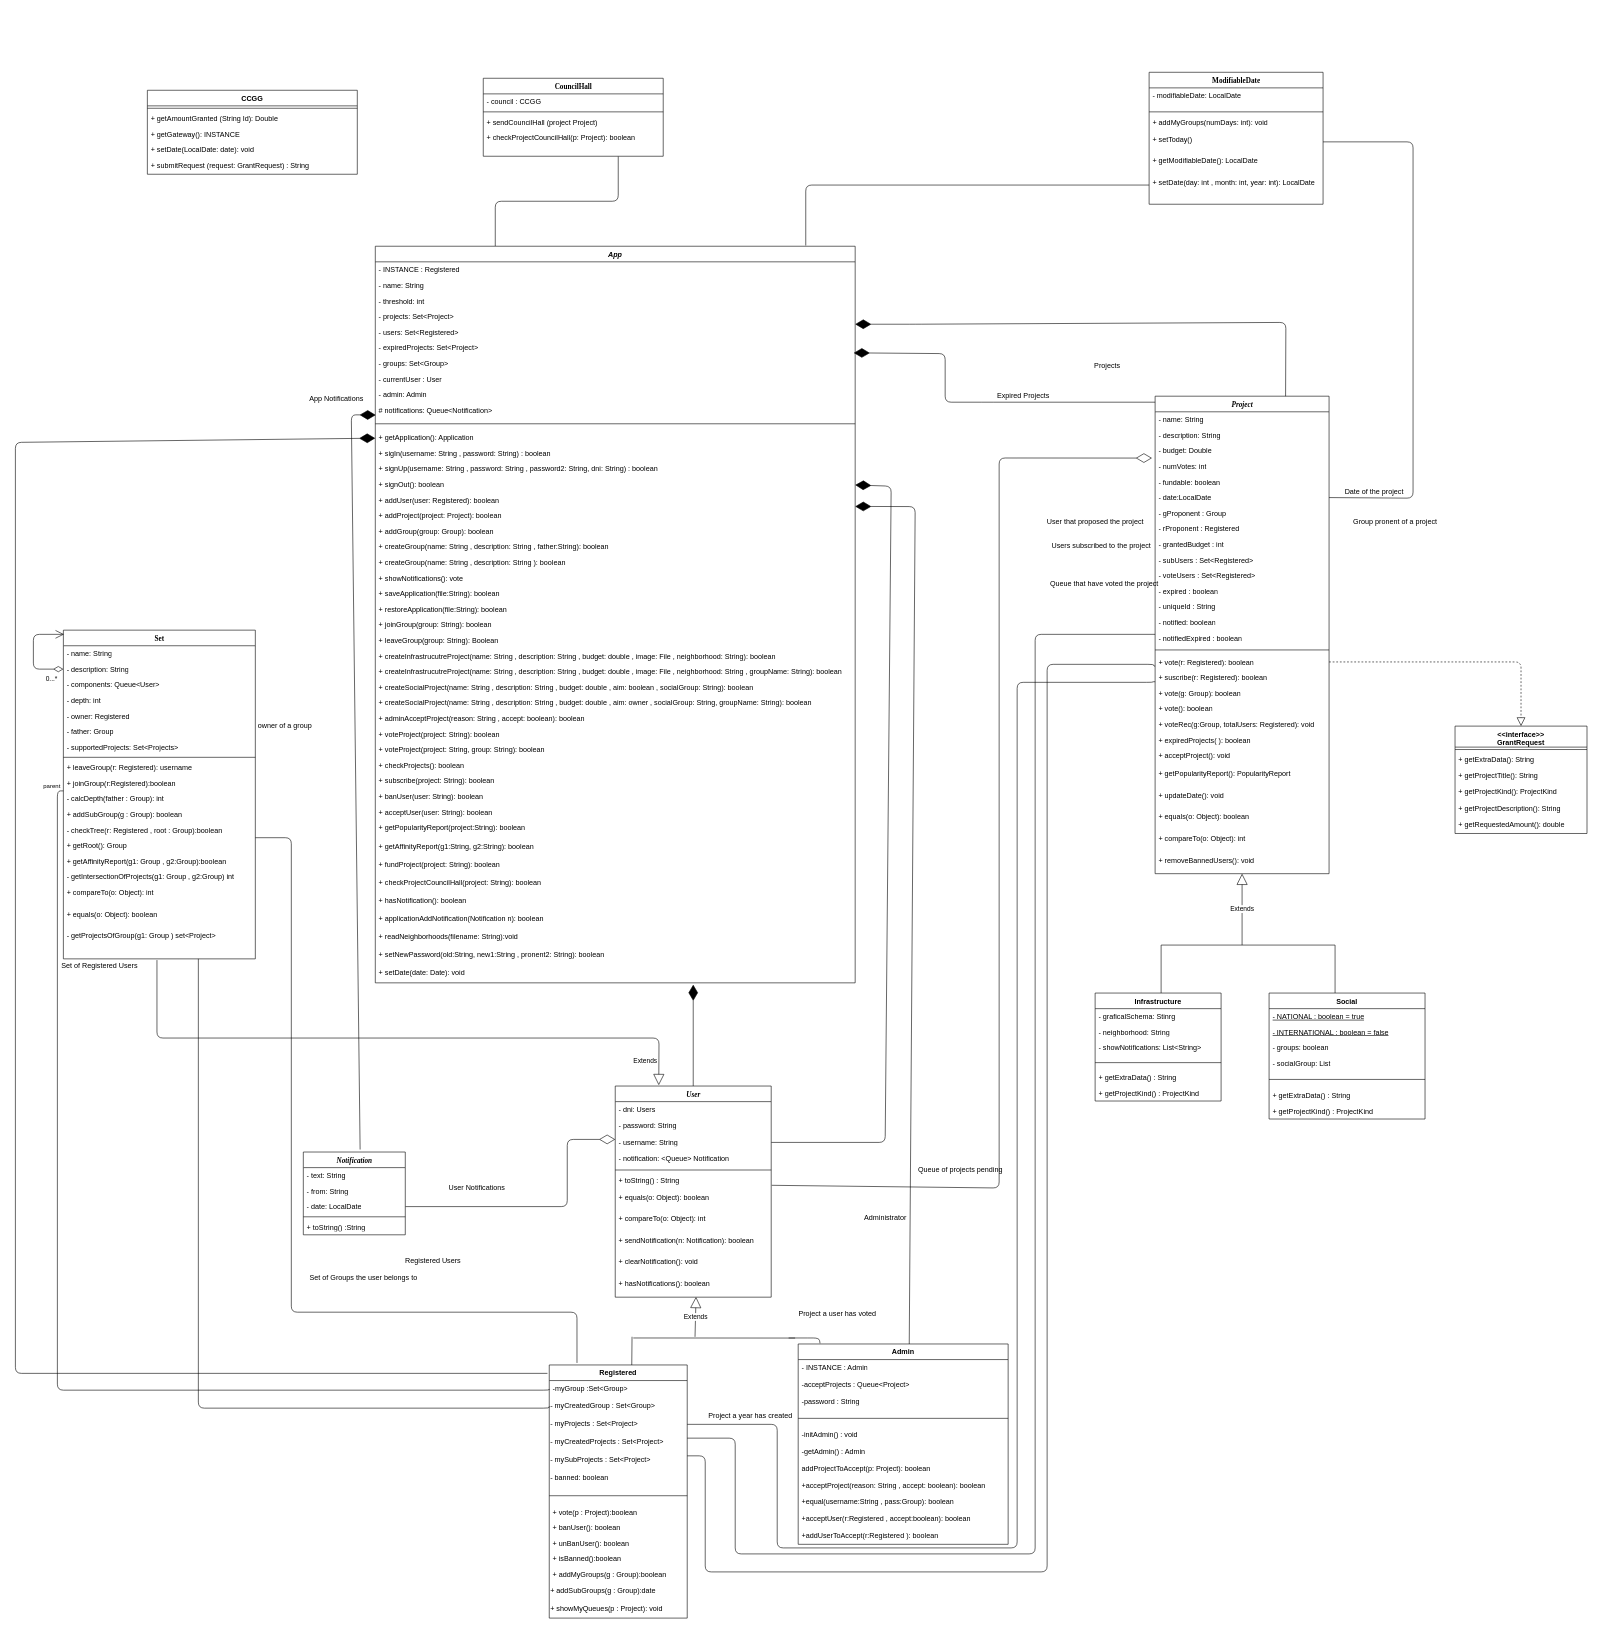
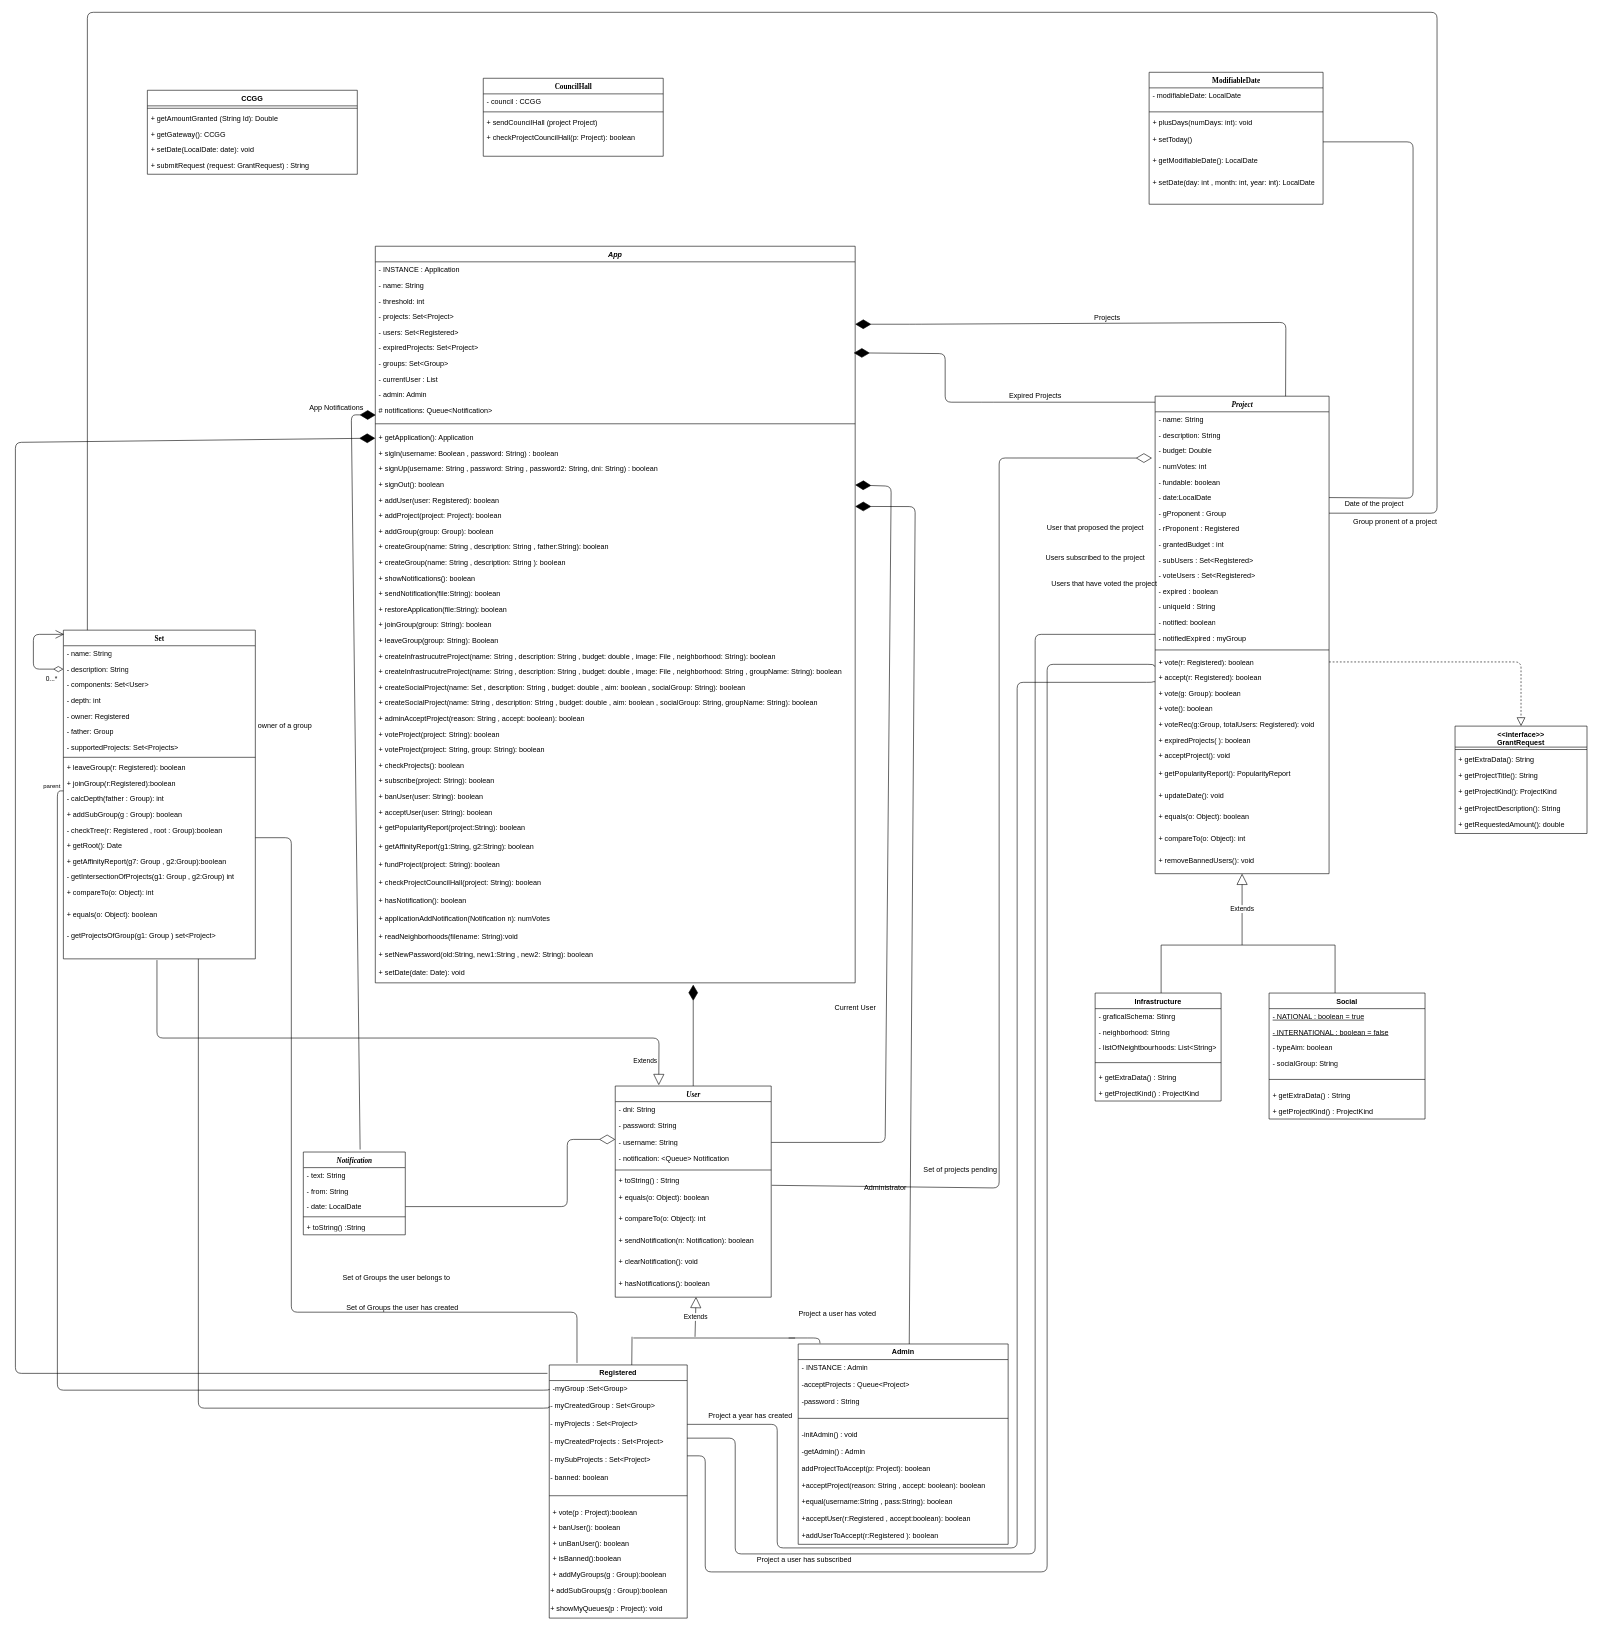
none -> (758, 12)
(1213, 123) -> (1206, 123)
(196, 134) -> (188, 134)
(948, 185) -> none
(556, 201) -> none
(420, 270) -> (420, 270)
(1107, 366) -> (1107, 318)
(415, 379) -> (414, 379)
(1023, 396) -> (1035, 396)
(336, 399) -> (336, 408)
(473, 454) -> (475, 454)
(1374, 492) -> (1374, 504)
(1095, 522) -> (1095, 528)
(1101, 546) -> (1095, 558)
(427, 578) -> (433, 578)
(1105, 584) -> (1105, 584)
(447, 594) -> (449, 594)
(1206, 639) -> (1207, 639)
(1221, 678) -> (1218, 678)
(114, 686) -> (110, 686)
(585, 688) -> (580, 688)
(615, 703) -> (619, 703)
(135, 768) -> (132, 768)
(100, 846) -> (98, 846)
(155, 862) -> (155, 862)
(473, 919) -> (476, 919)
(503, 955) -> (495, 955)
(99, 966) -> none
none -> (855, 1008)
(1158, 1049) -> (1159, 1053)
(1303, 1049) -> (1305, 1049)
(1306, 1064) -> (1310, 1064)
(639, 1110) -> (640, 1110)
(961, 1170) -> (961, 1170)
(477, 1188) -> none
(885, 1218) -> (885, 1188)
(433, 1262) -> none
(363, 1278) -> (396, 1278)
none -> (402, 1308)
(883, 1503) -> (884, 1503)
none -> (804, 1560)
(606, 1591) -> (611, 1591)
